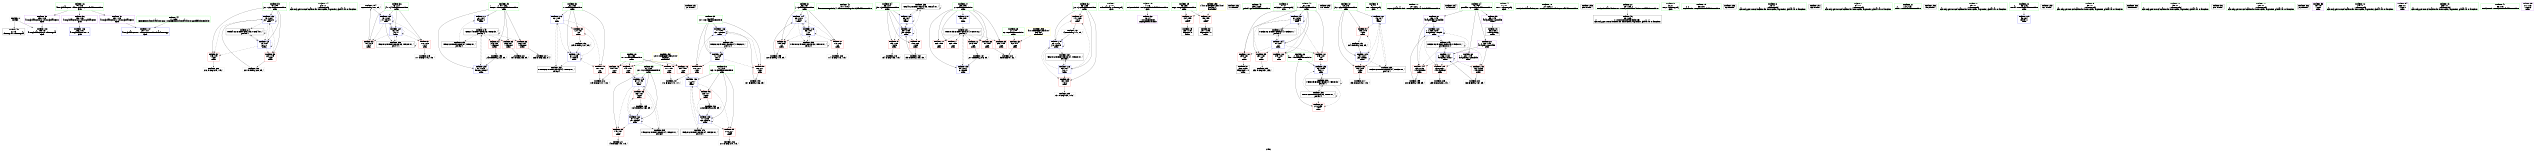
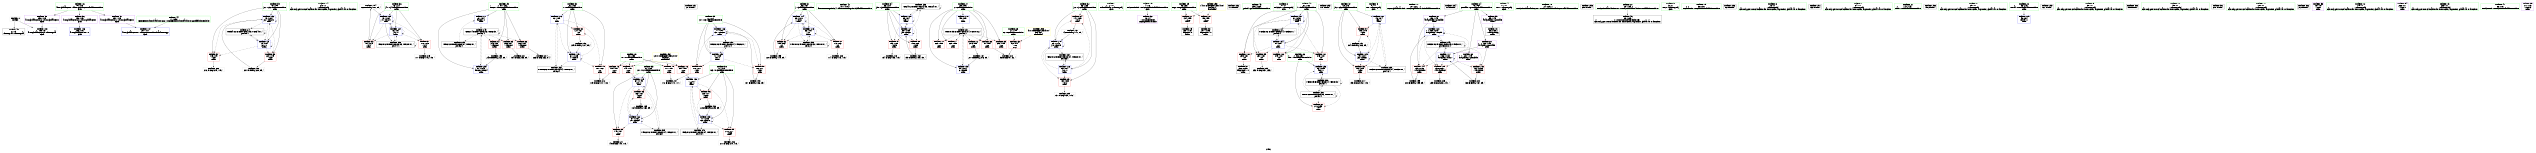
(1015, 47) -> (1015, 47)
